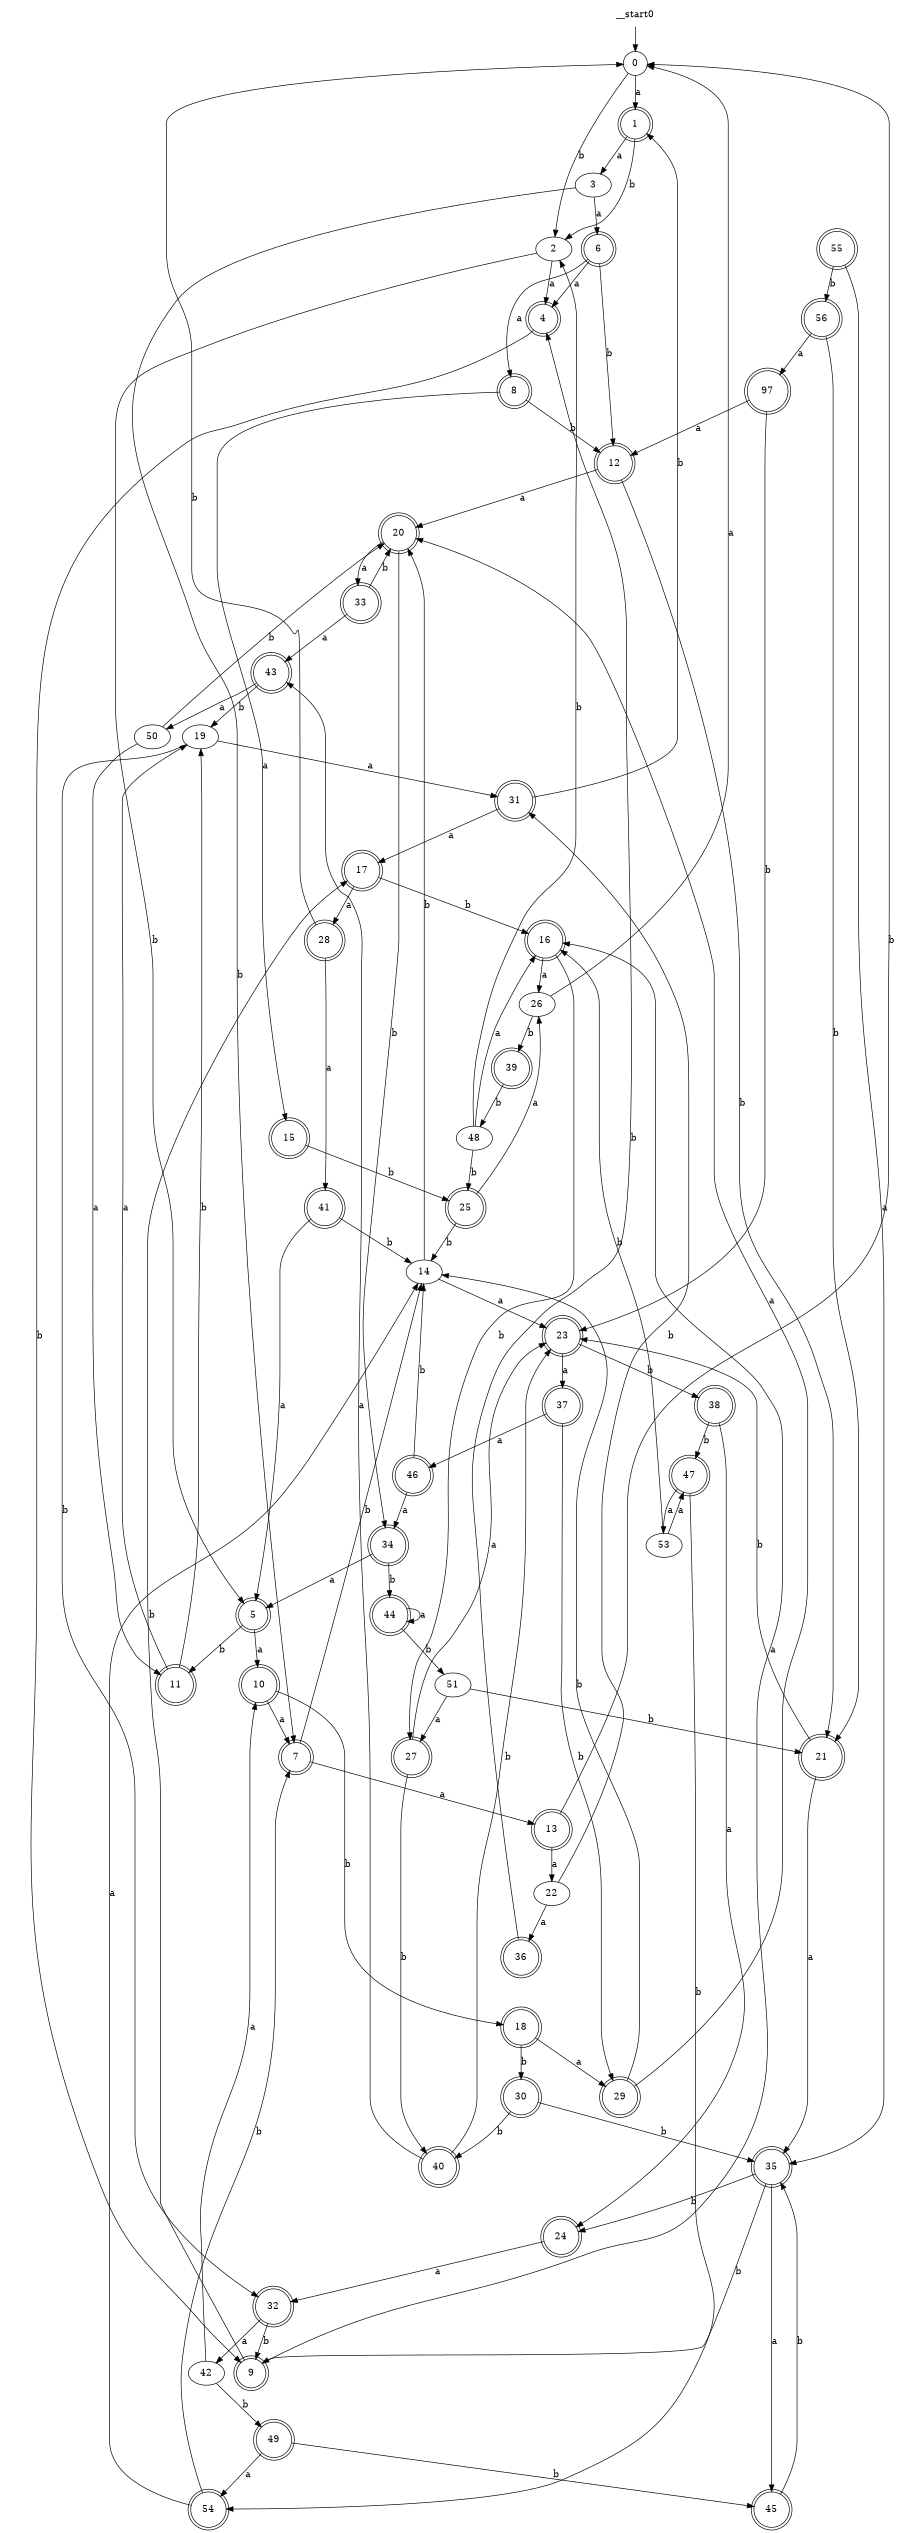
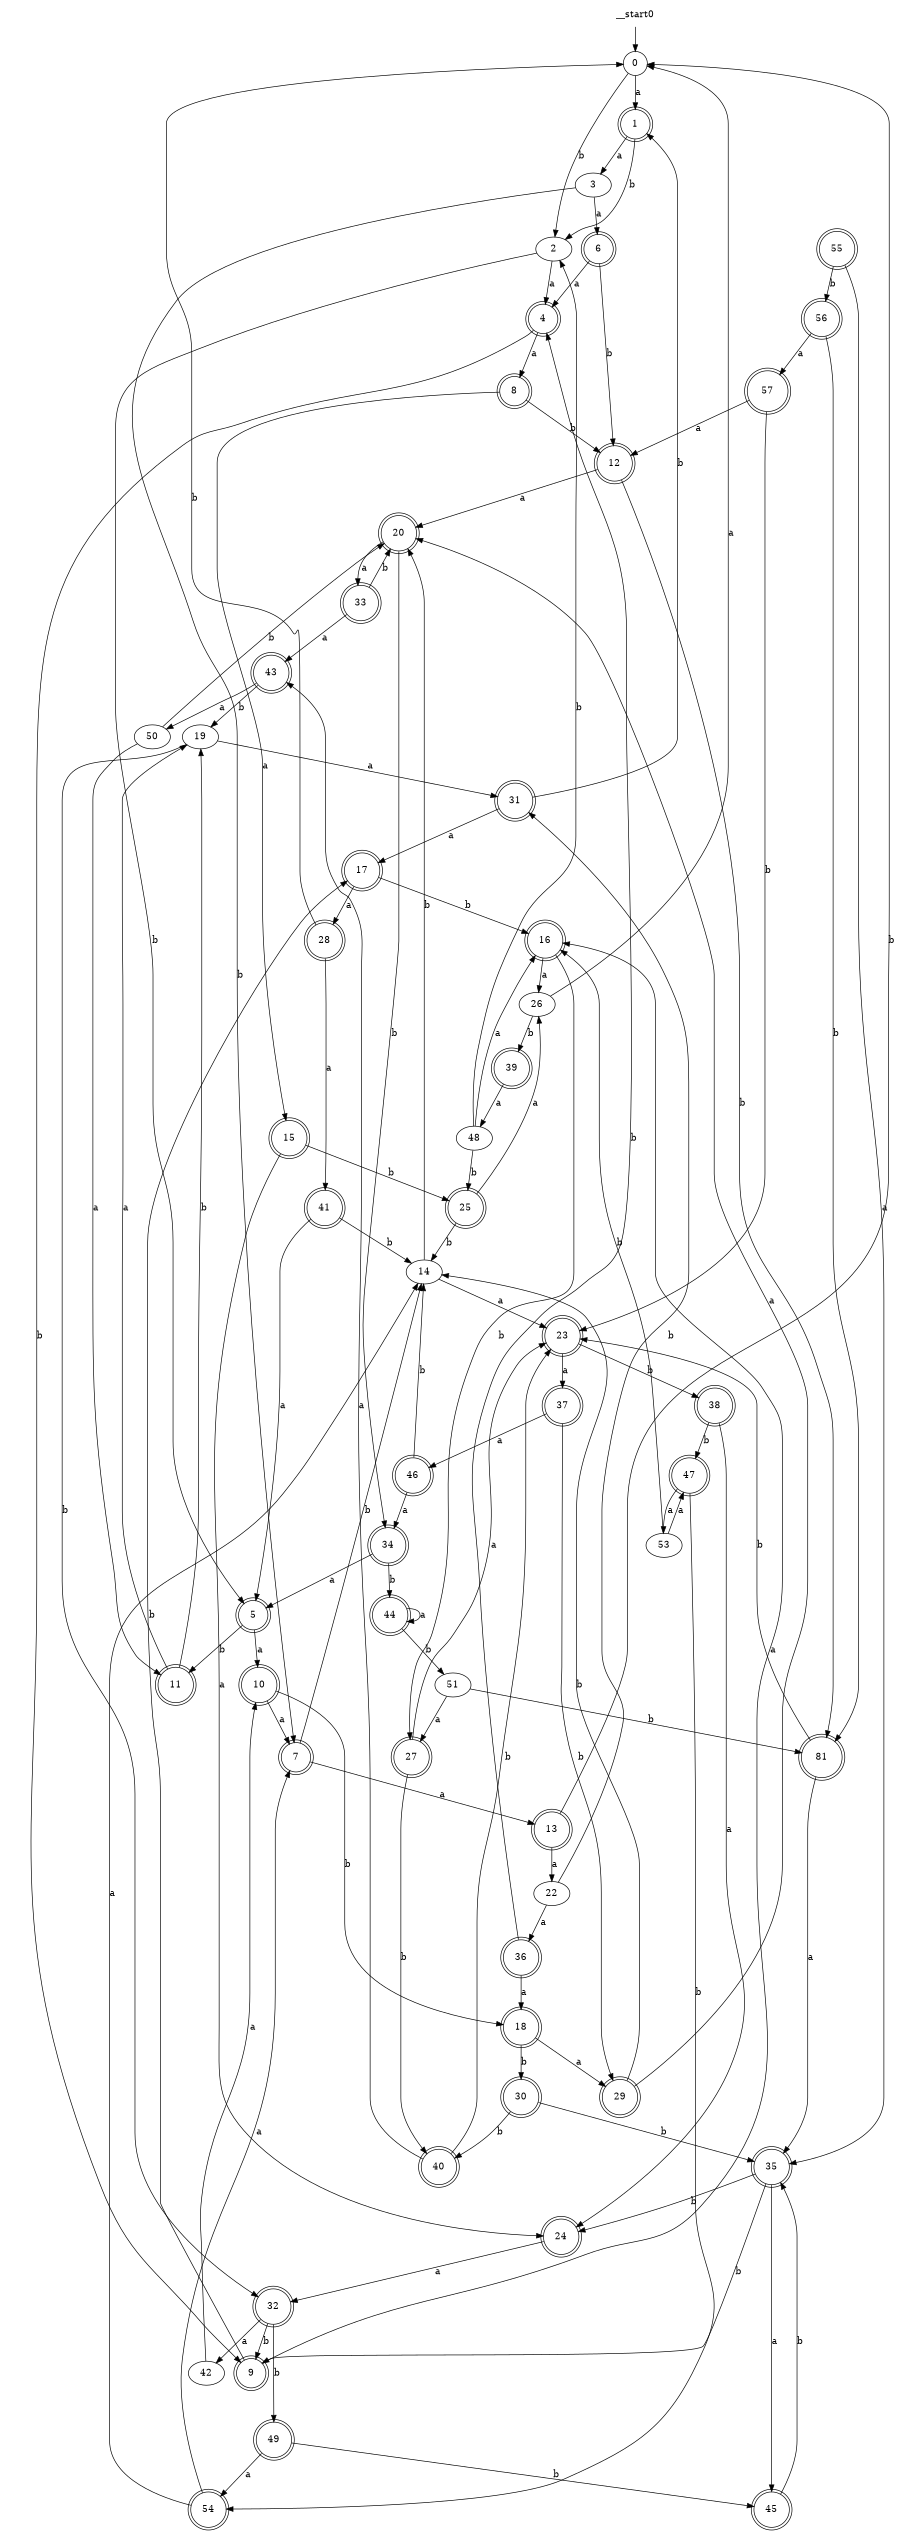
(520, 296) -> (530, 352)
(768, 391) -> (768, 391)
(499, 1103) -> (499, 1103)
(822, 1757) -> (822, 1757)
none -> (219, 1800)
none -> (521, 1989)
(259, 2132) -> (259, 2132)
(236, 2403) -> (274, 2370)
